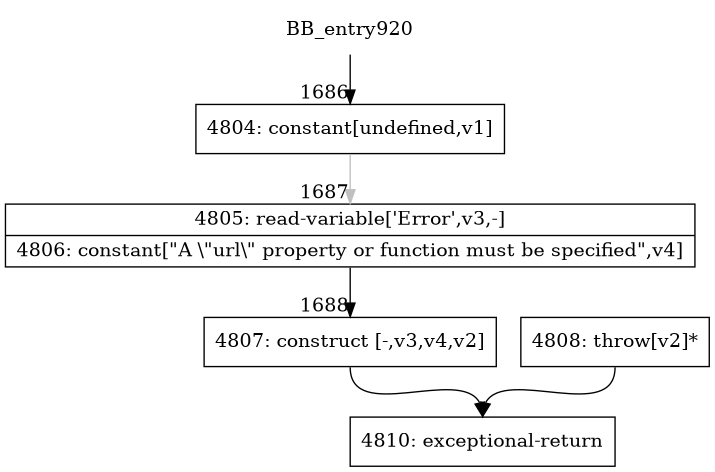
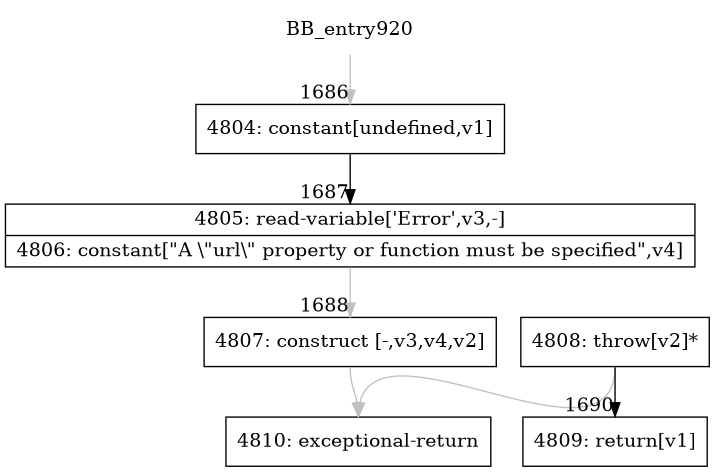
(350, 72) -> (350, 72)
(350, 172) -> (350, 172)
(350, 285) -> (350, 285)
(409, 393) -> (352, 385)
(556, 393) -> (493, 394)
none -> (615, 442)
